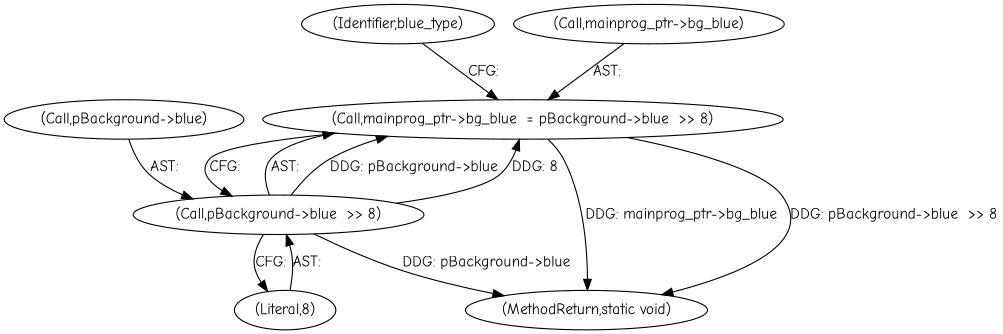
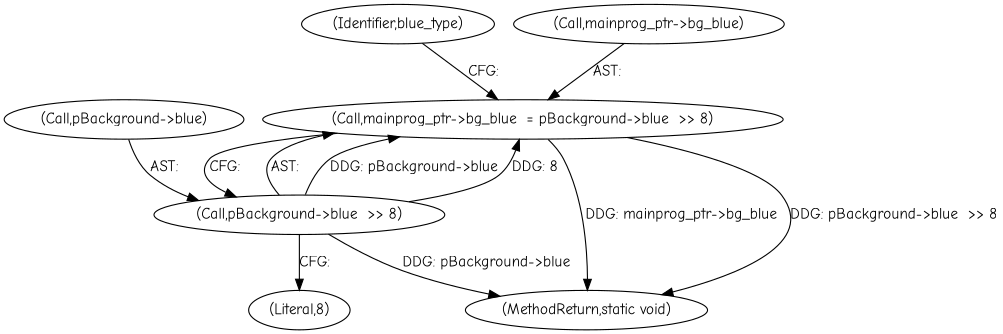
(293, 268) -> none
